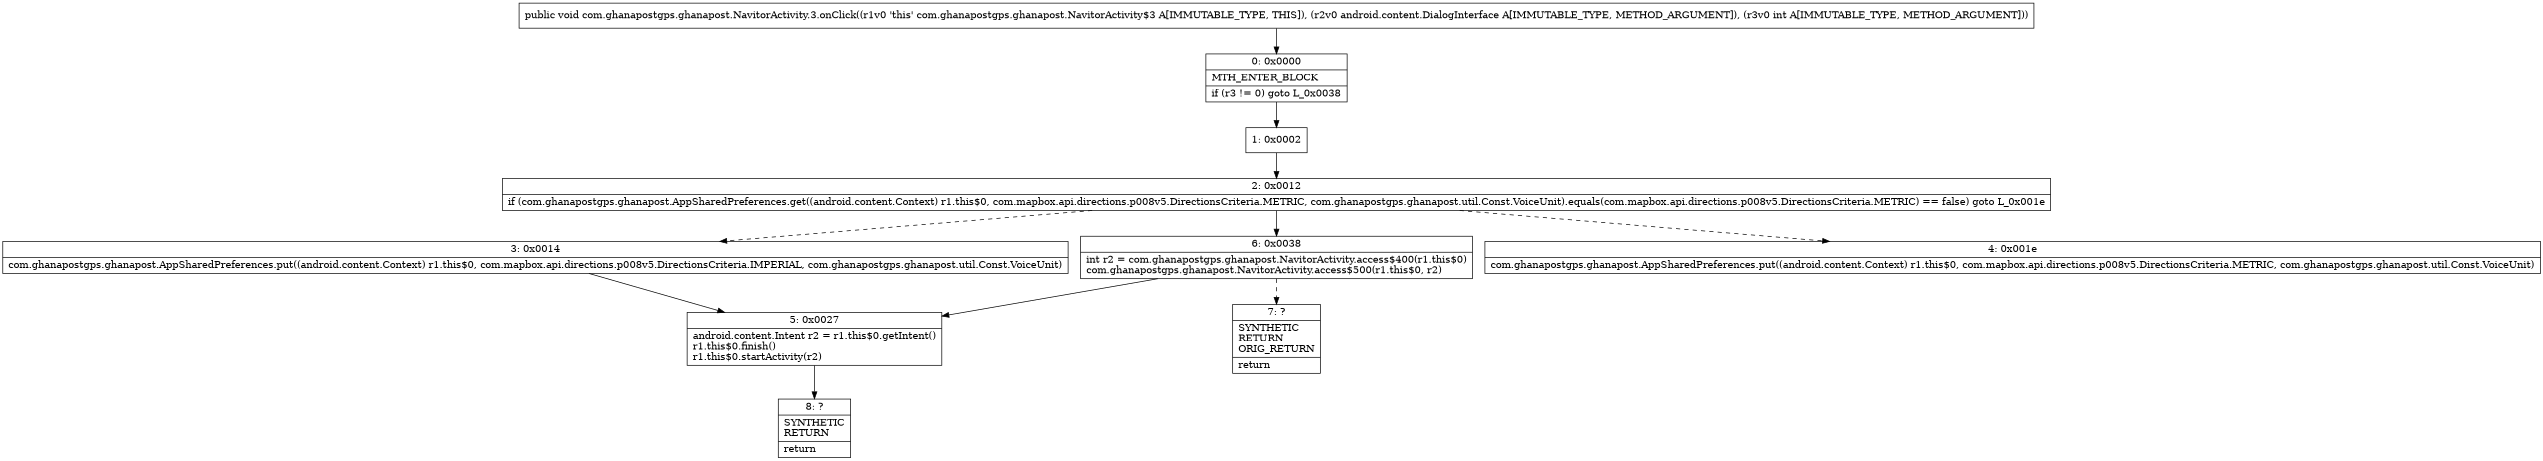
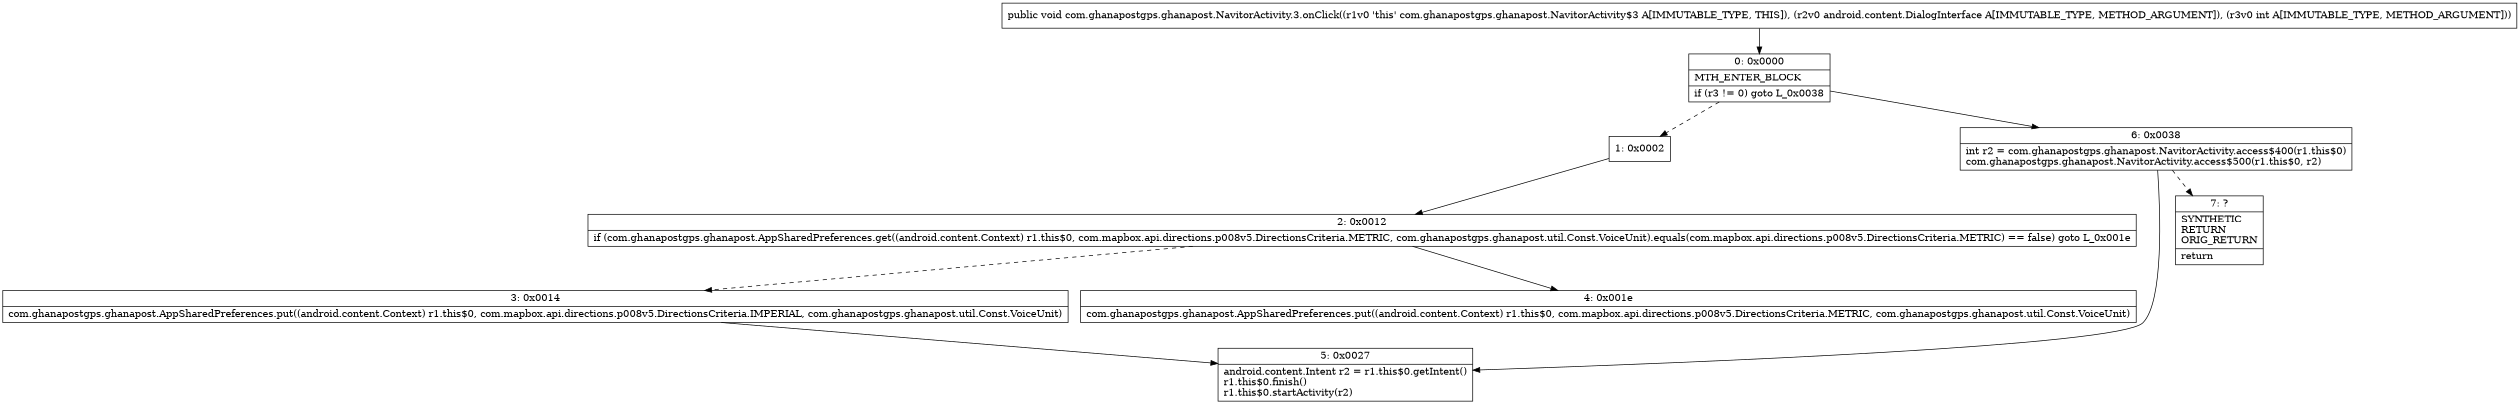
(1277, 111) -> (1693, 117)
(1277, 220) -> (1931, 109)
(1641, 226) -> (1482, 267)
(814, 428) -> none
